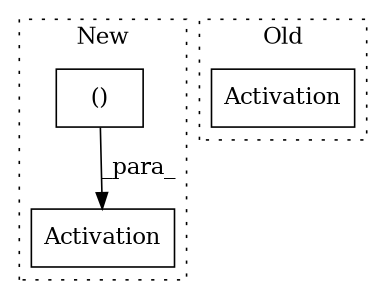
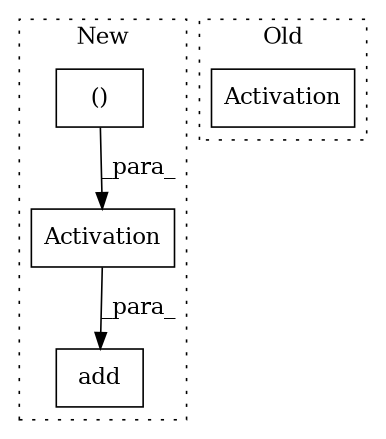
none -> (100, 378)
